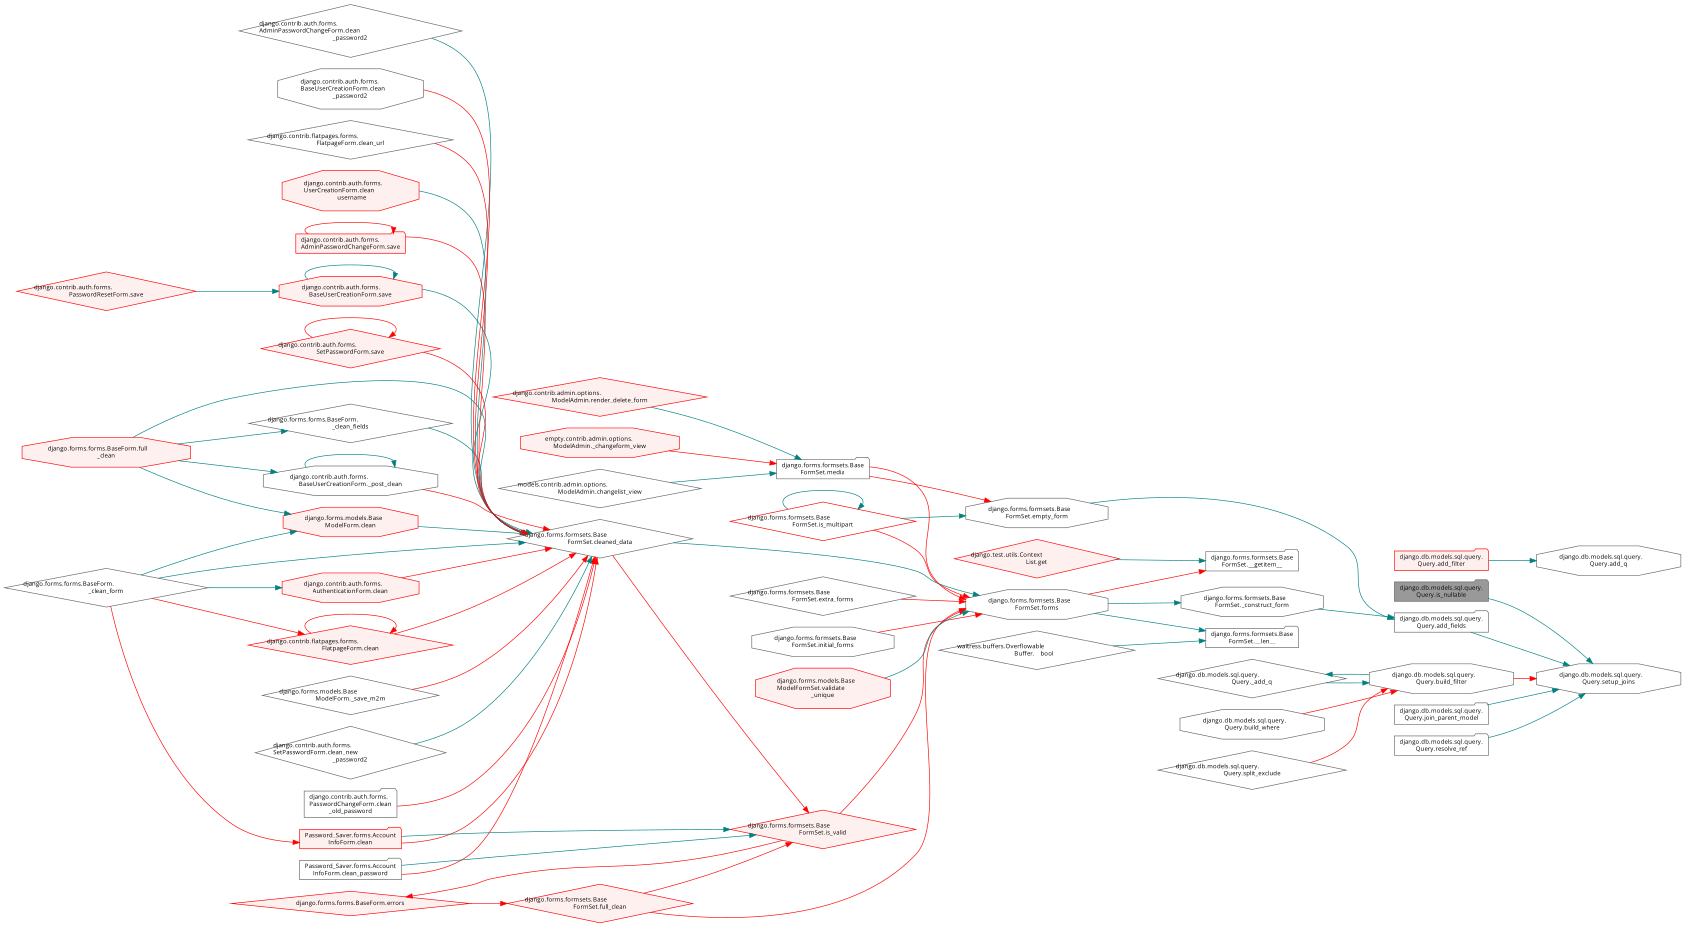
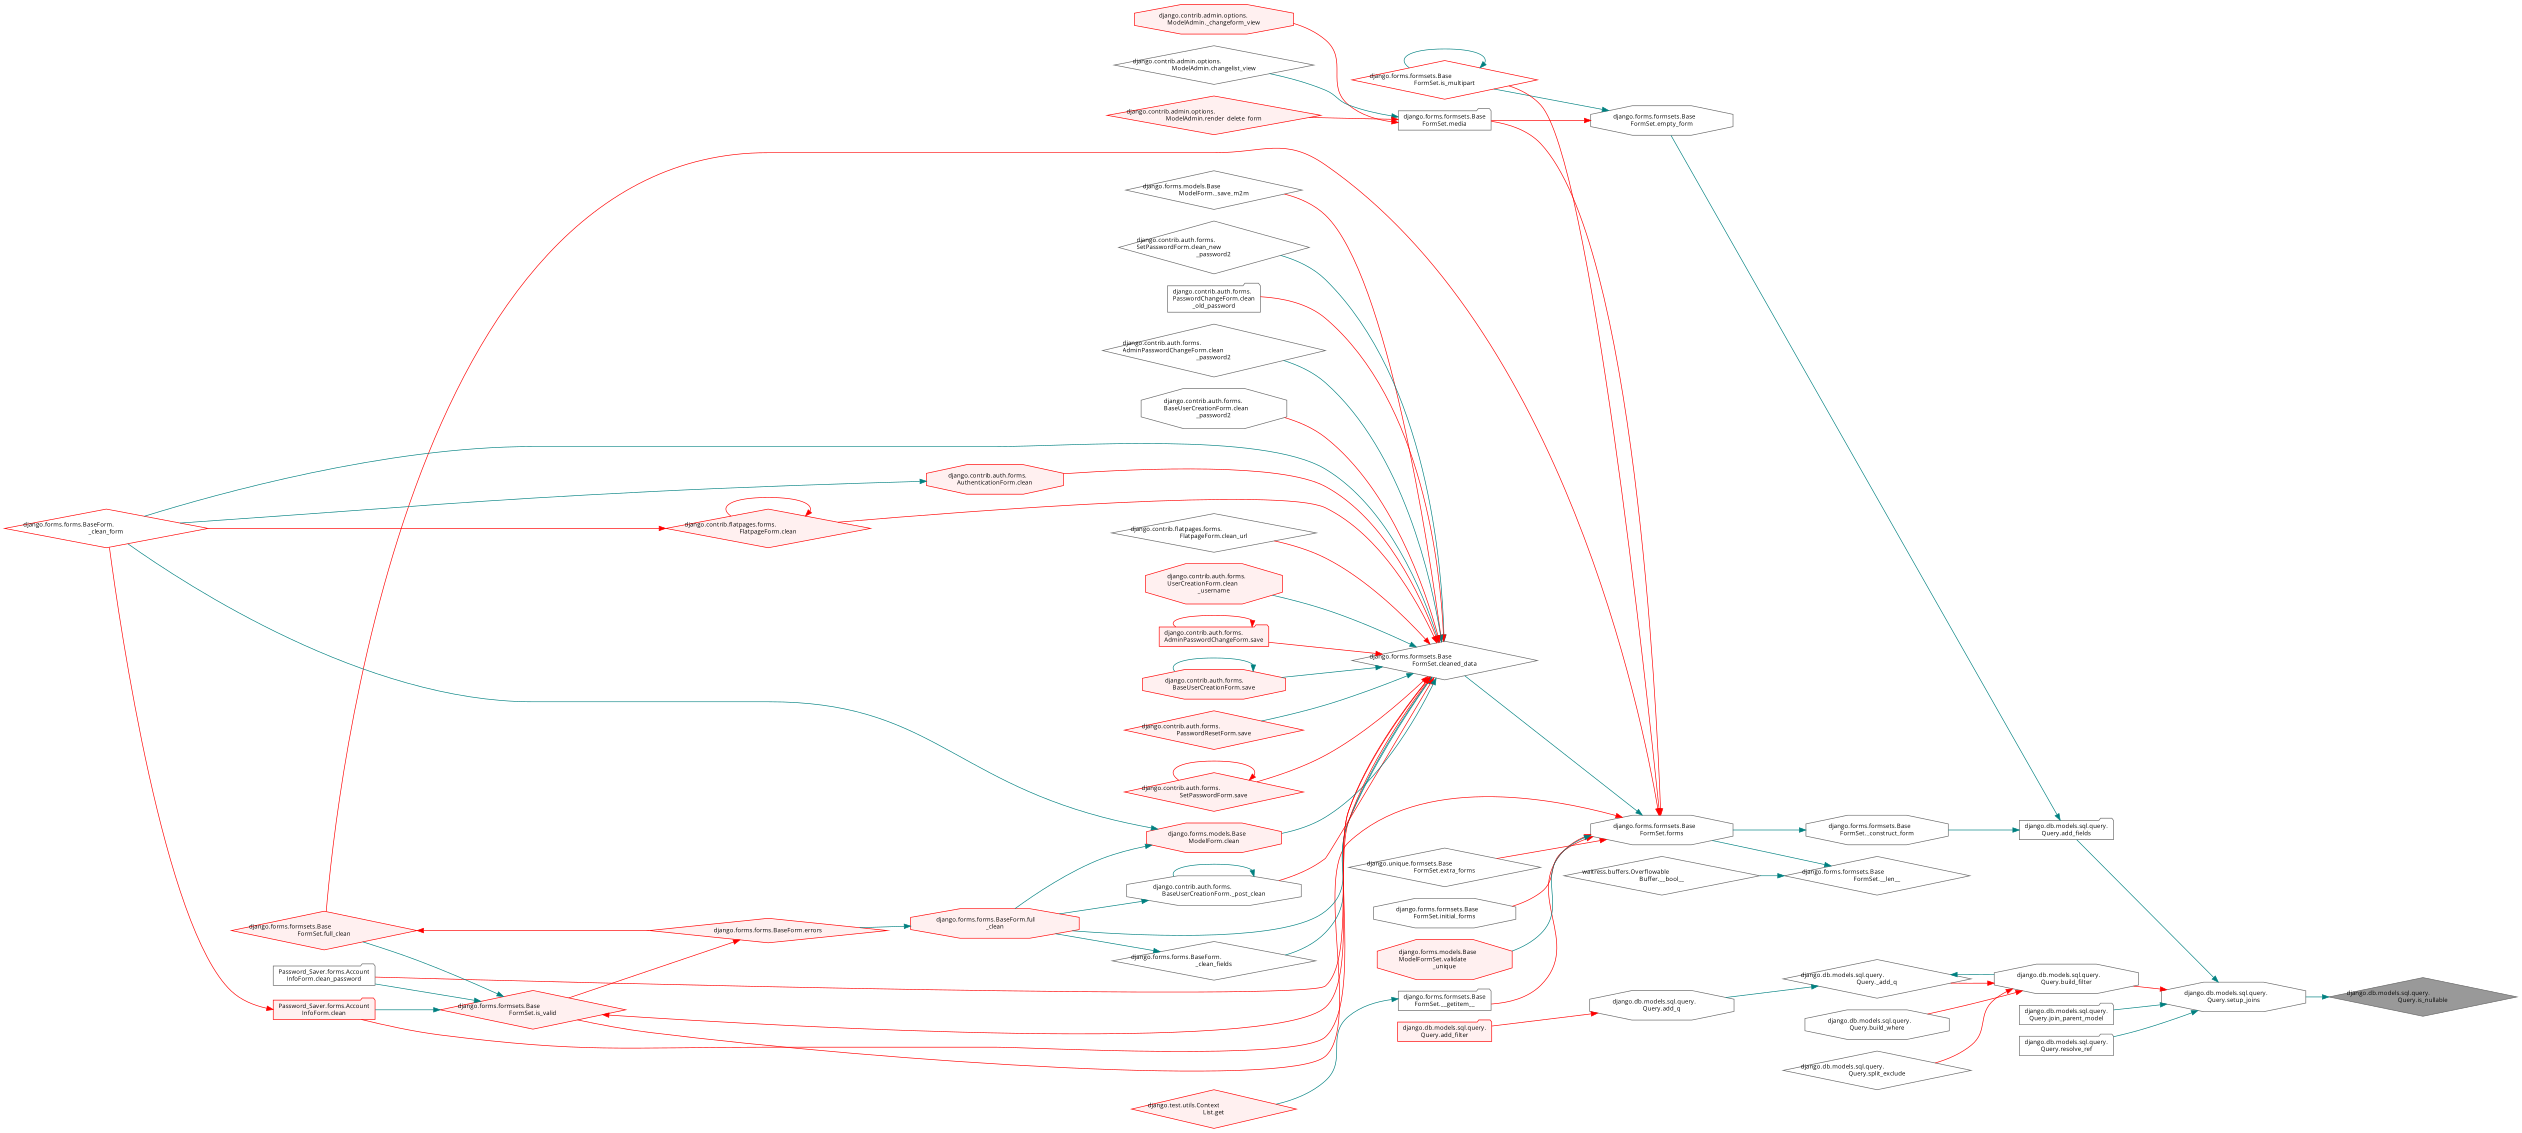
(234, 291) -> (1335, 702)
(724, 428) -> (1350, 118)
(600, 443) -> (1214, 19)
(600, 488) -> (1214, 65)
(1509, 561) -> (1542, 1020)
(1144, 583) -> (1555, 932)
(106, 588) -> (106, 528)
(1441, 592) -> (2423, 997)
(823, 596) -> (1445, 867)
(1542, 623) -> (2314, 997)
(1252, 638) -> (1877, 876)
(1344, 683) -> (1969, 983)
(716, 872) -> (431, 966)
none -> (882, 927)
none -> (1769, 992)
